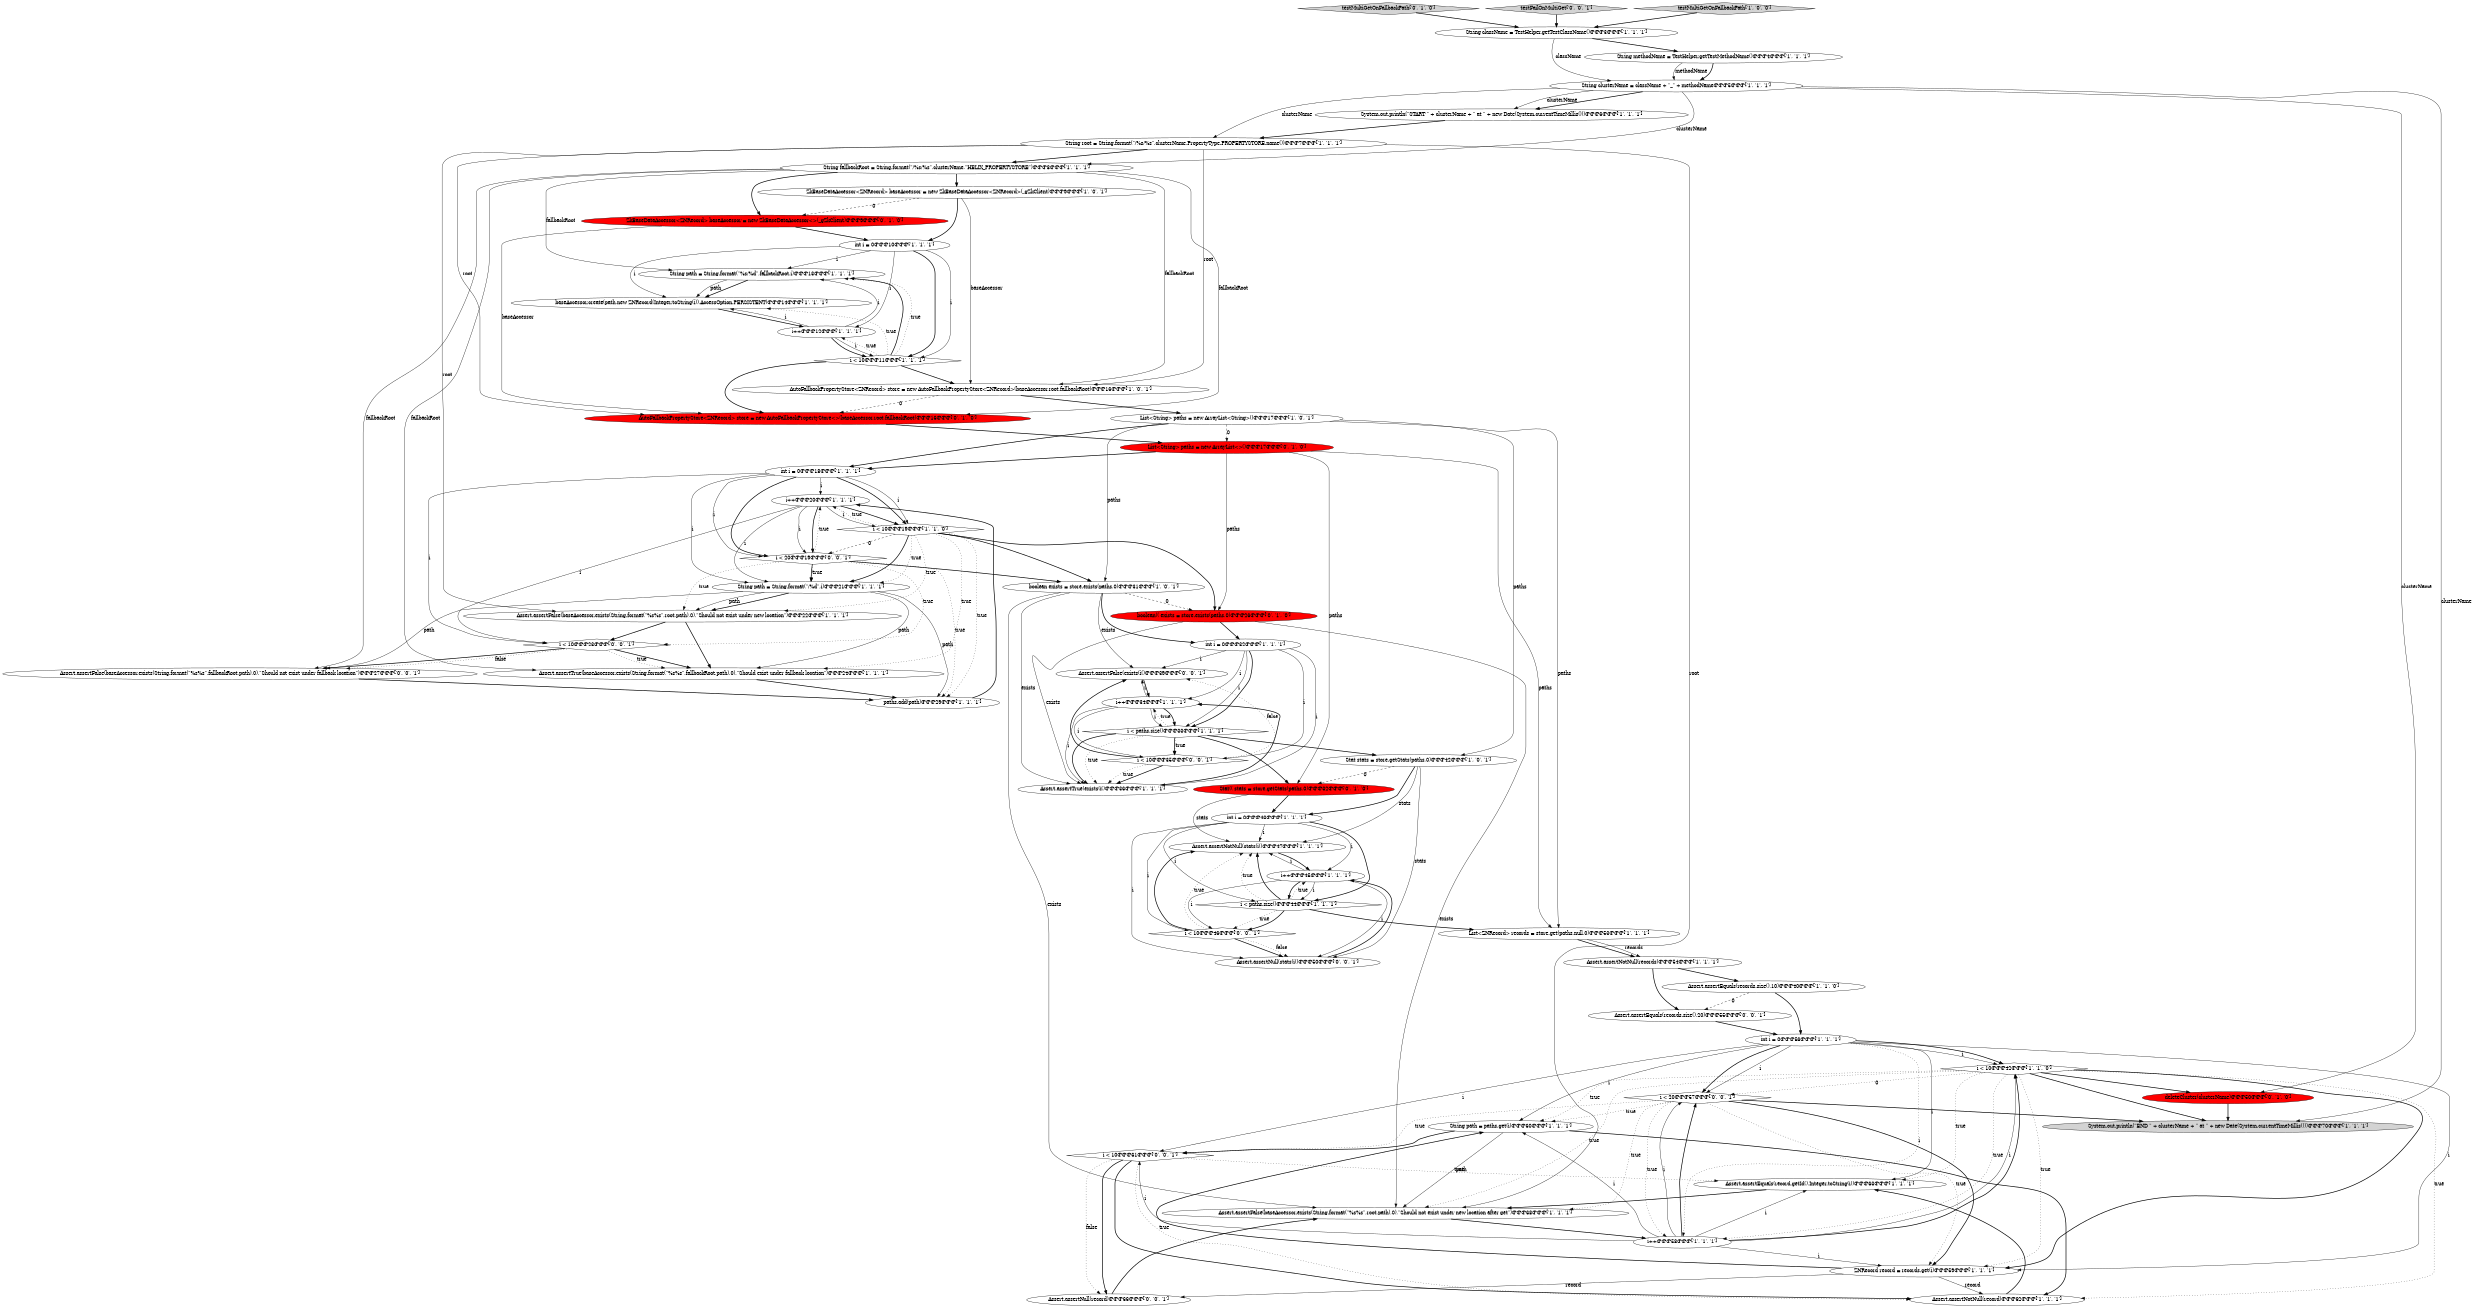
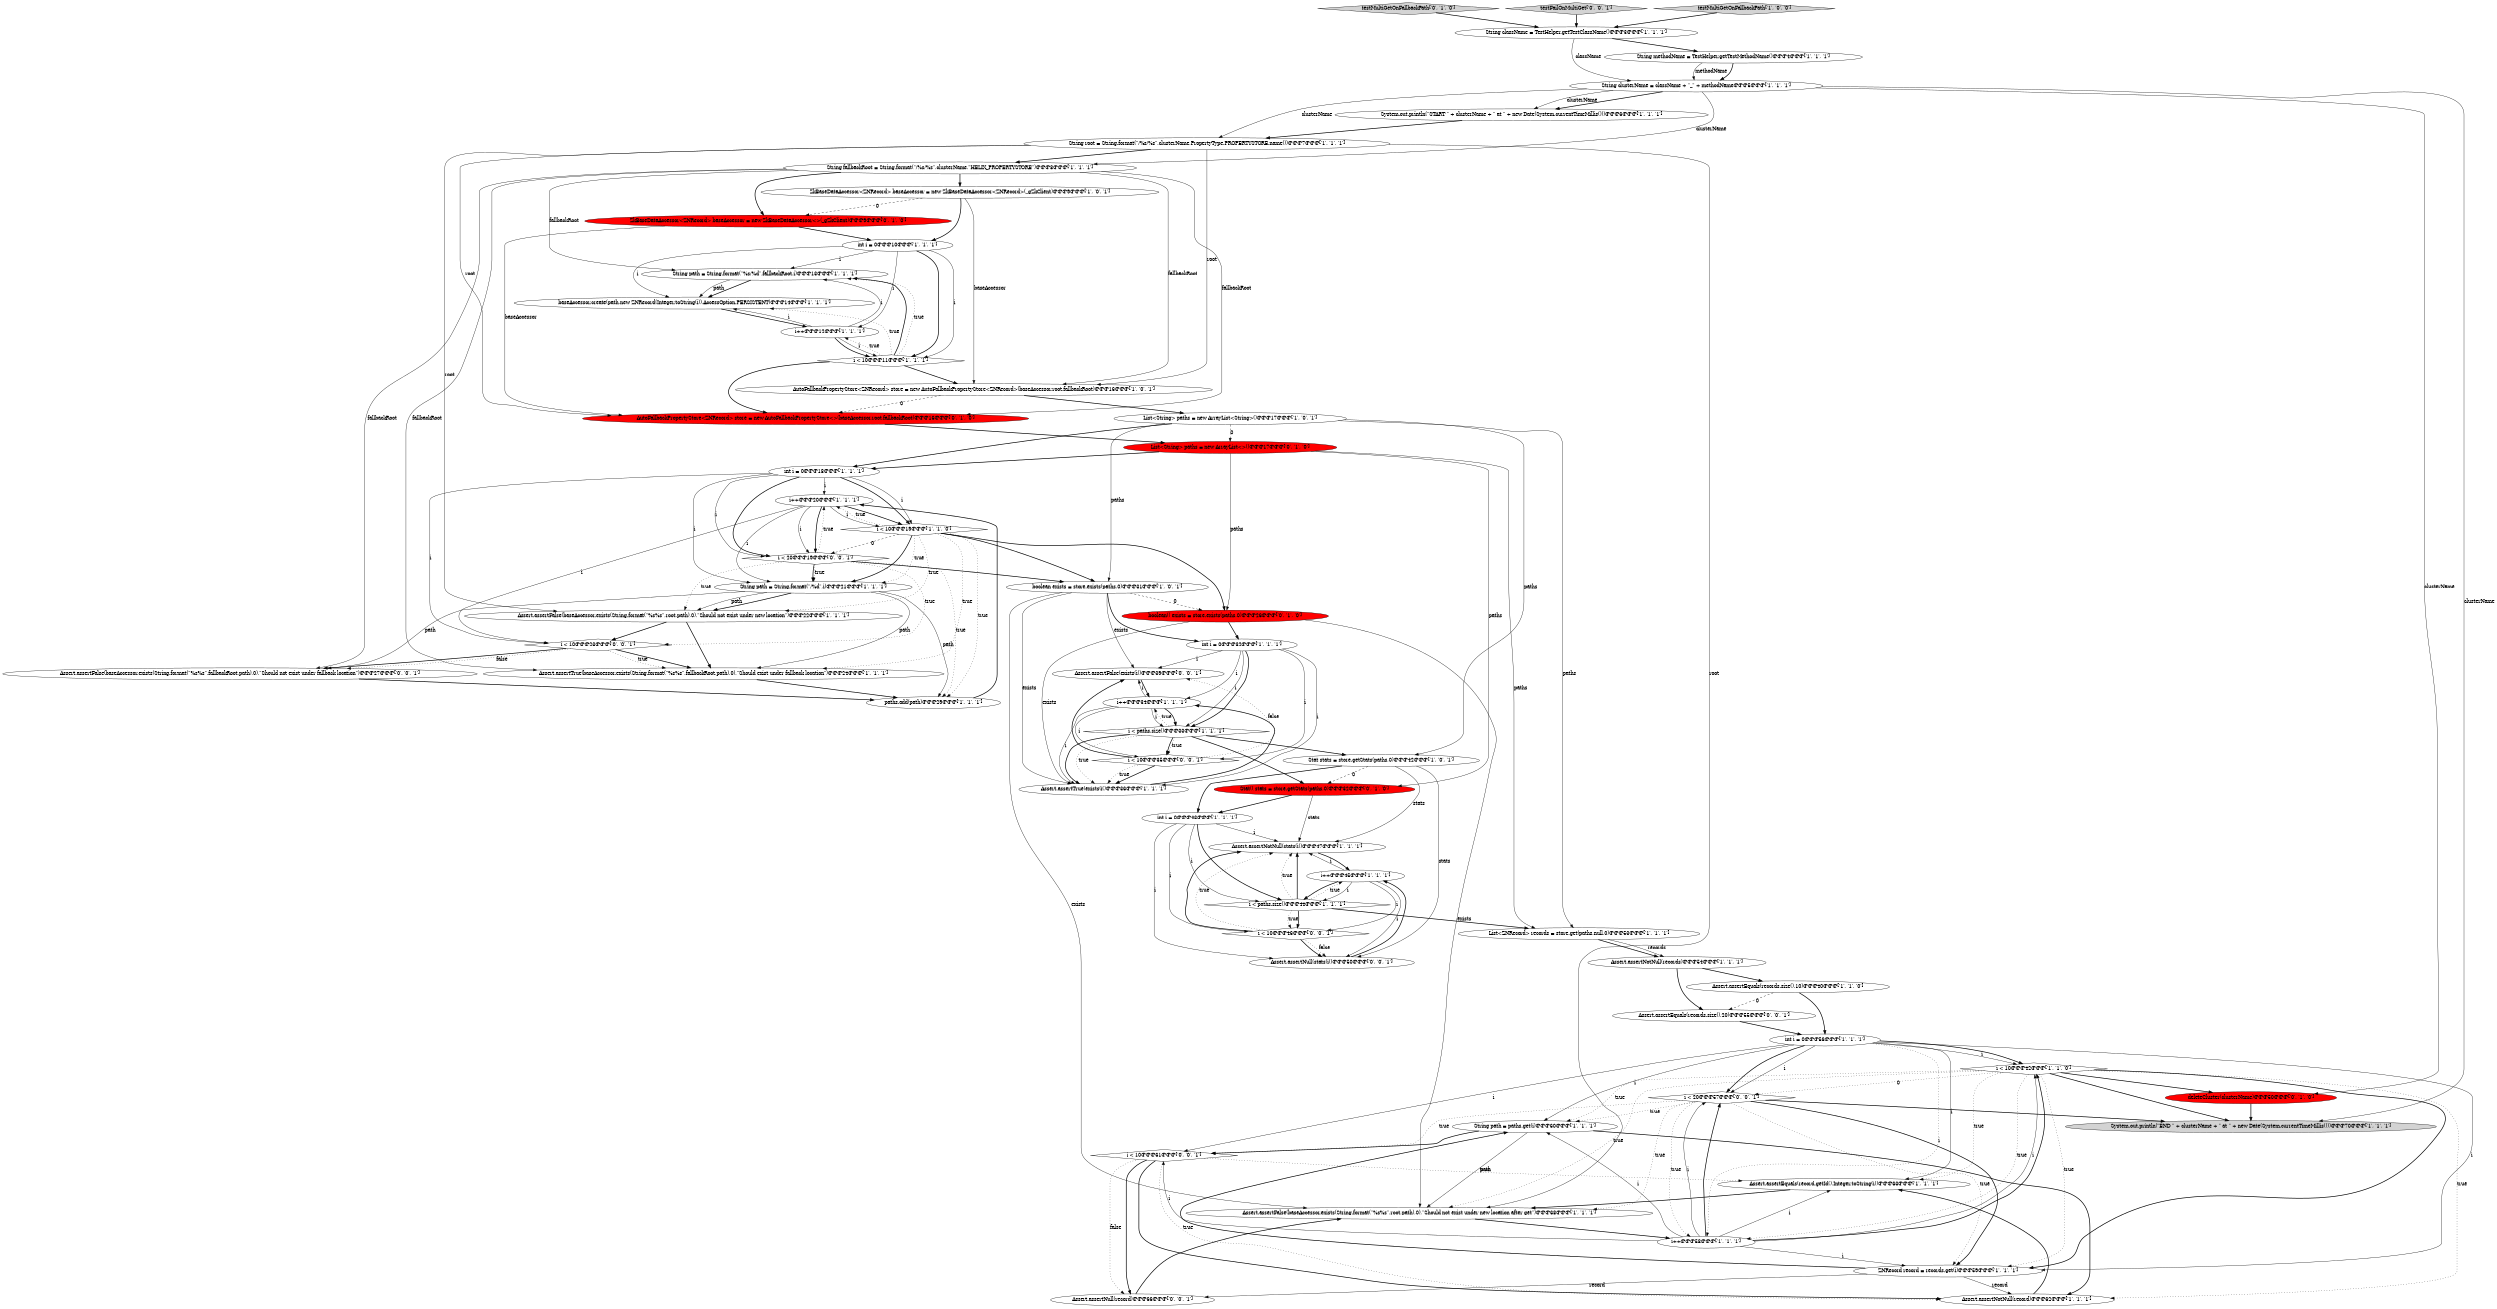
(1342, 836) -> none
